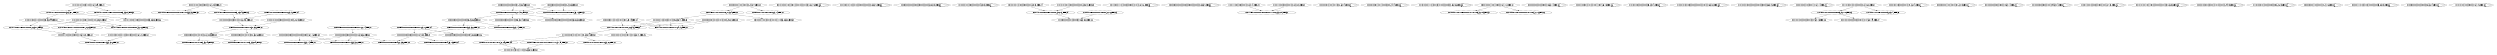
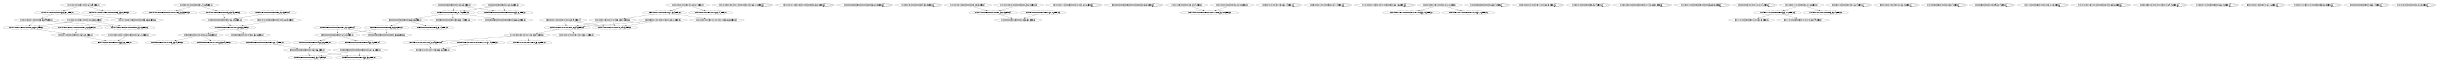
(373, 39) -> (311, 46)
